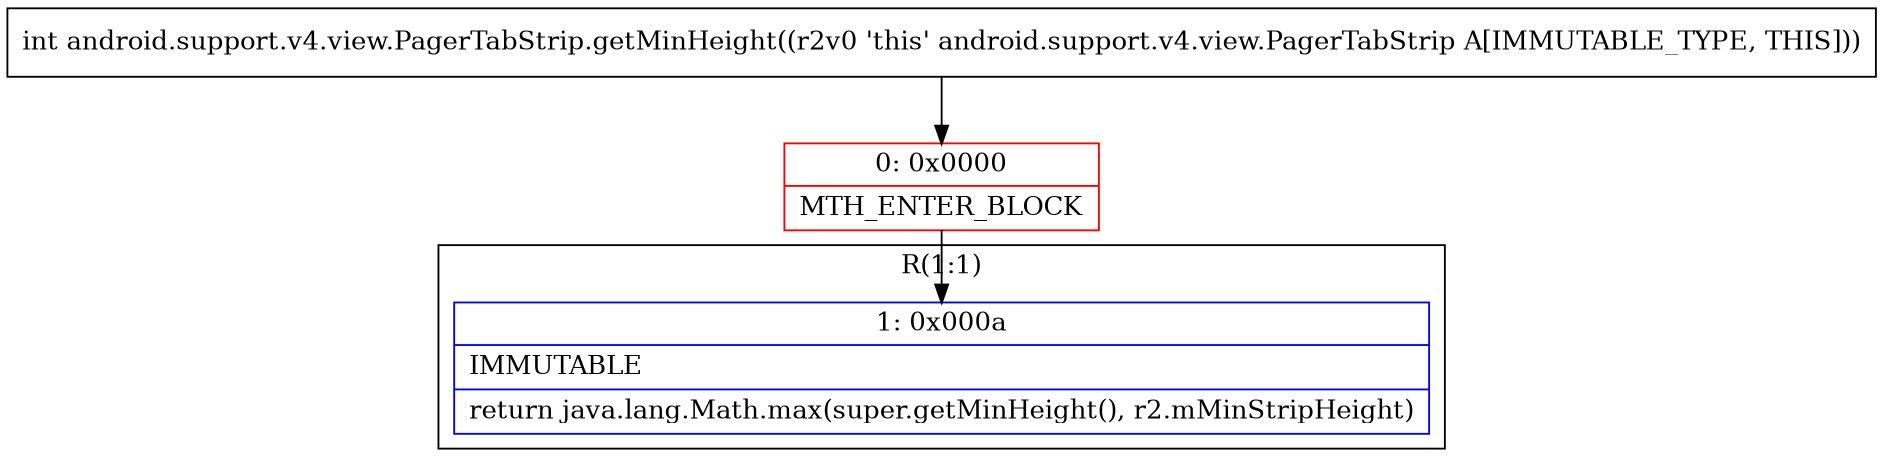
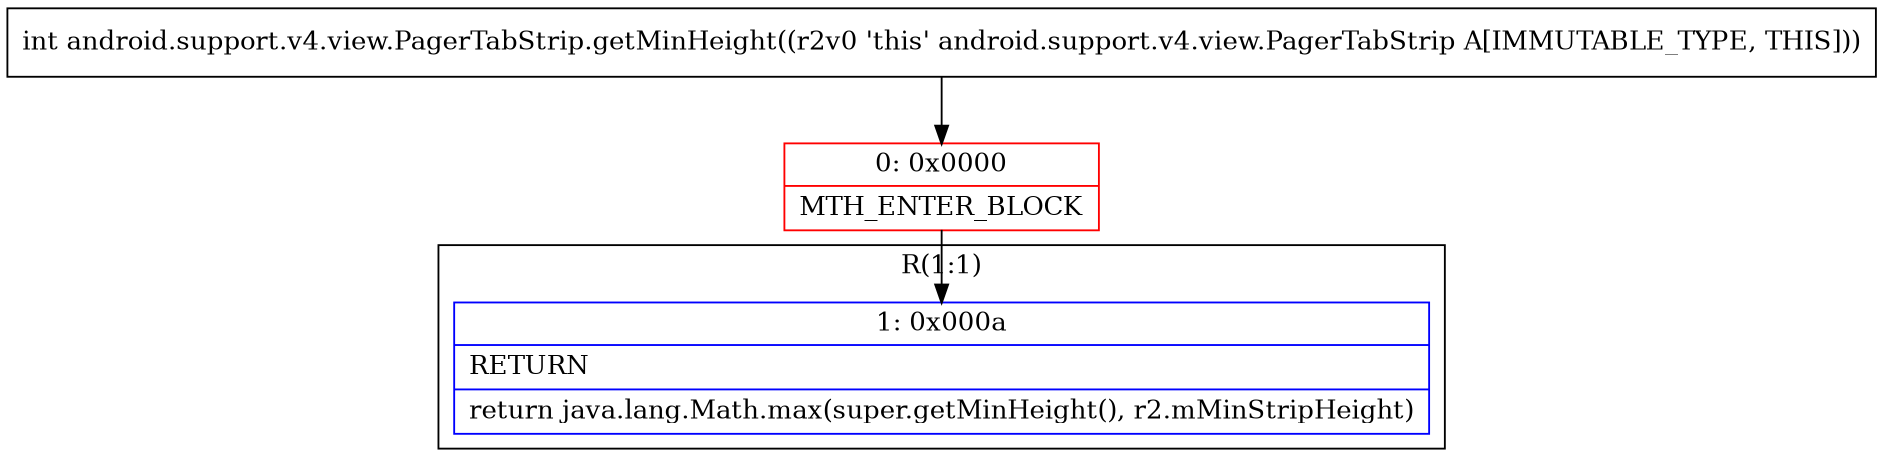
(556, 366) -> (529, 366)
